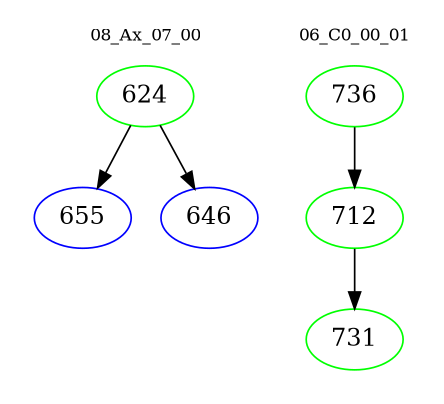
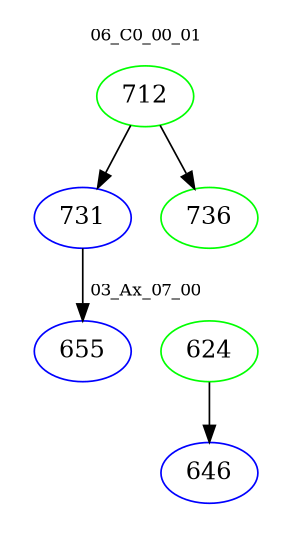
(146, 36) -> (146, 291)
(118, 149) -> (83, 286)
(355, 149) -> (173, 149)
(355, 339) -> (83, 218)
